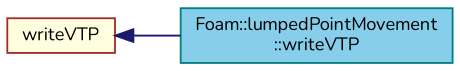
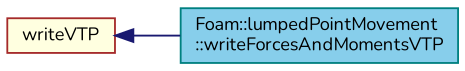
(317, 36) -> (319, 36)
